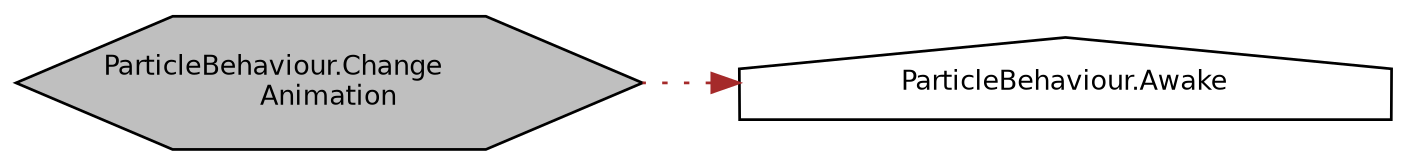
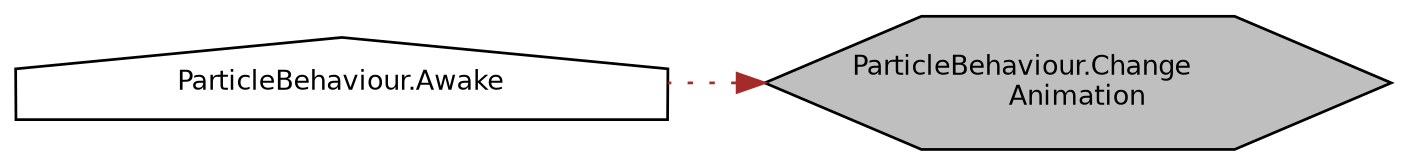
(677, 83) -> (702, 83)
